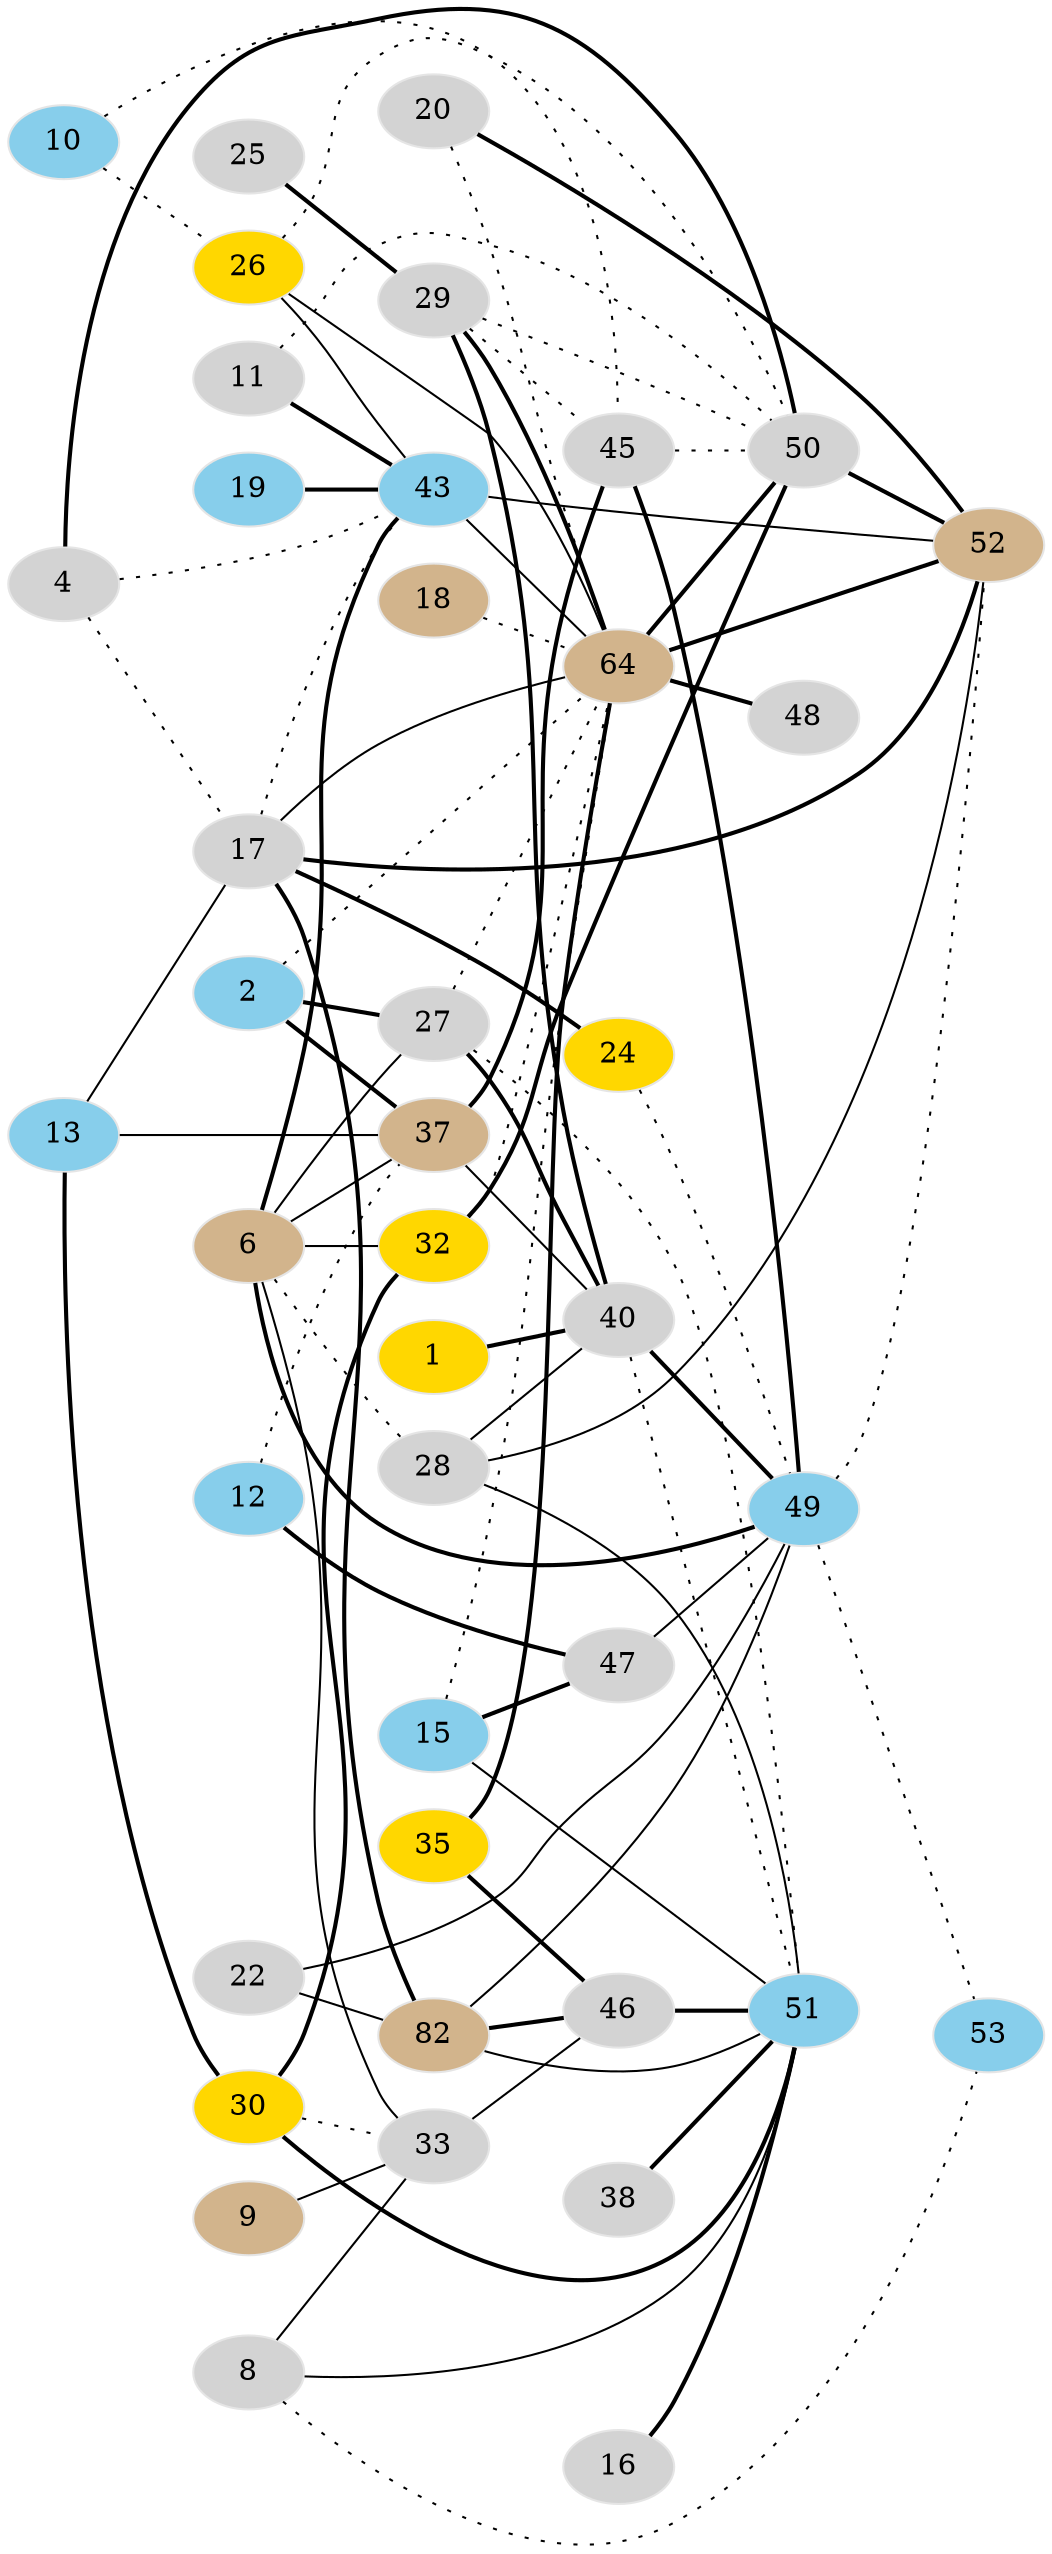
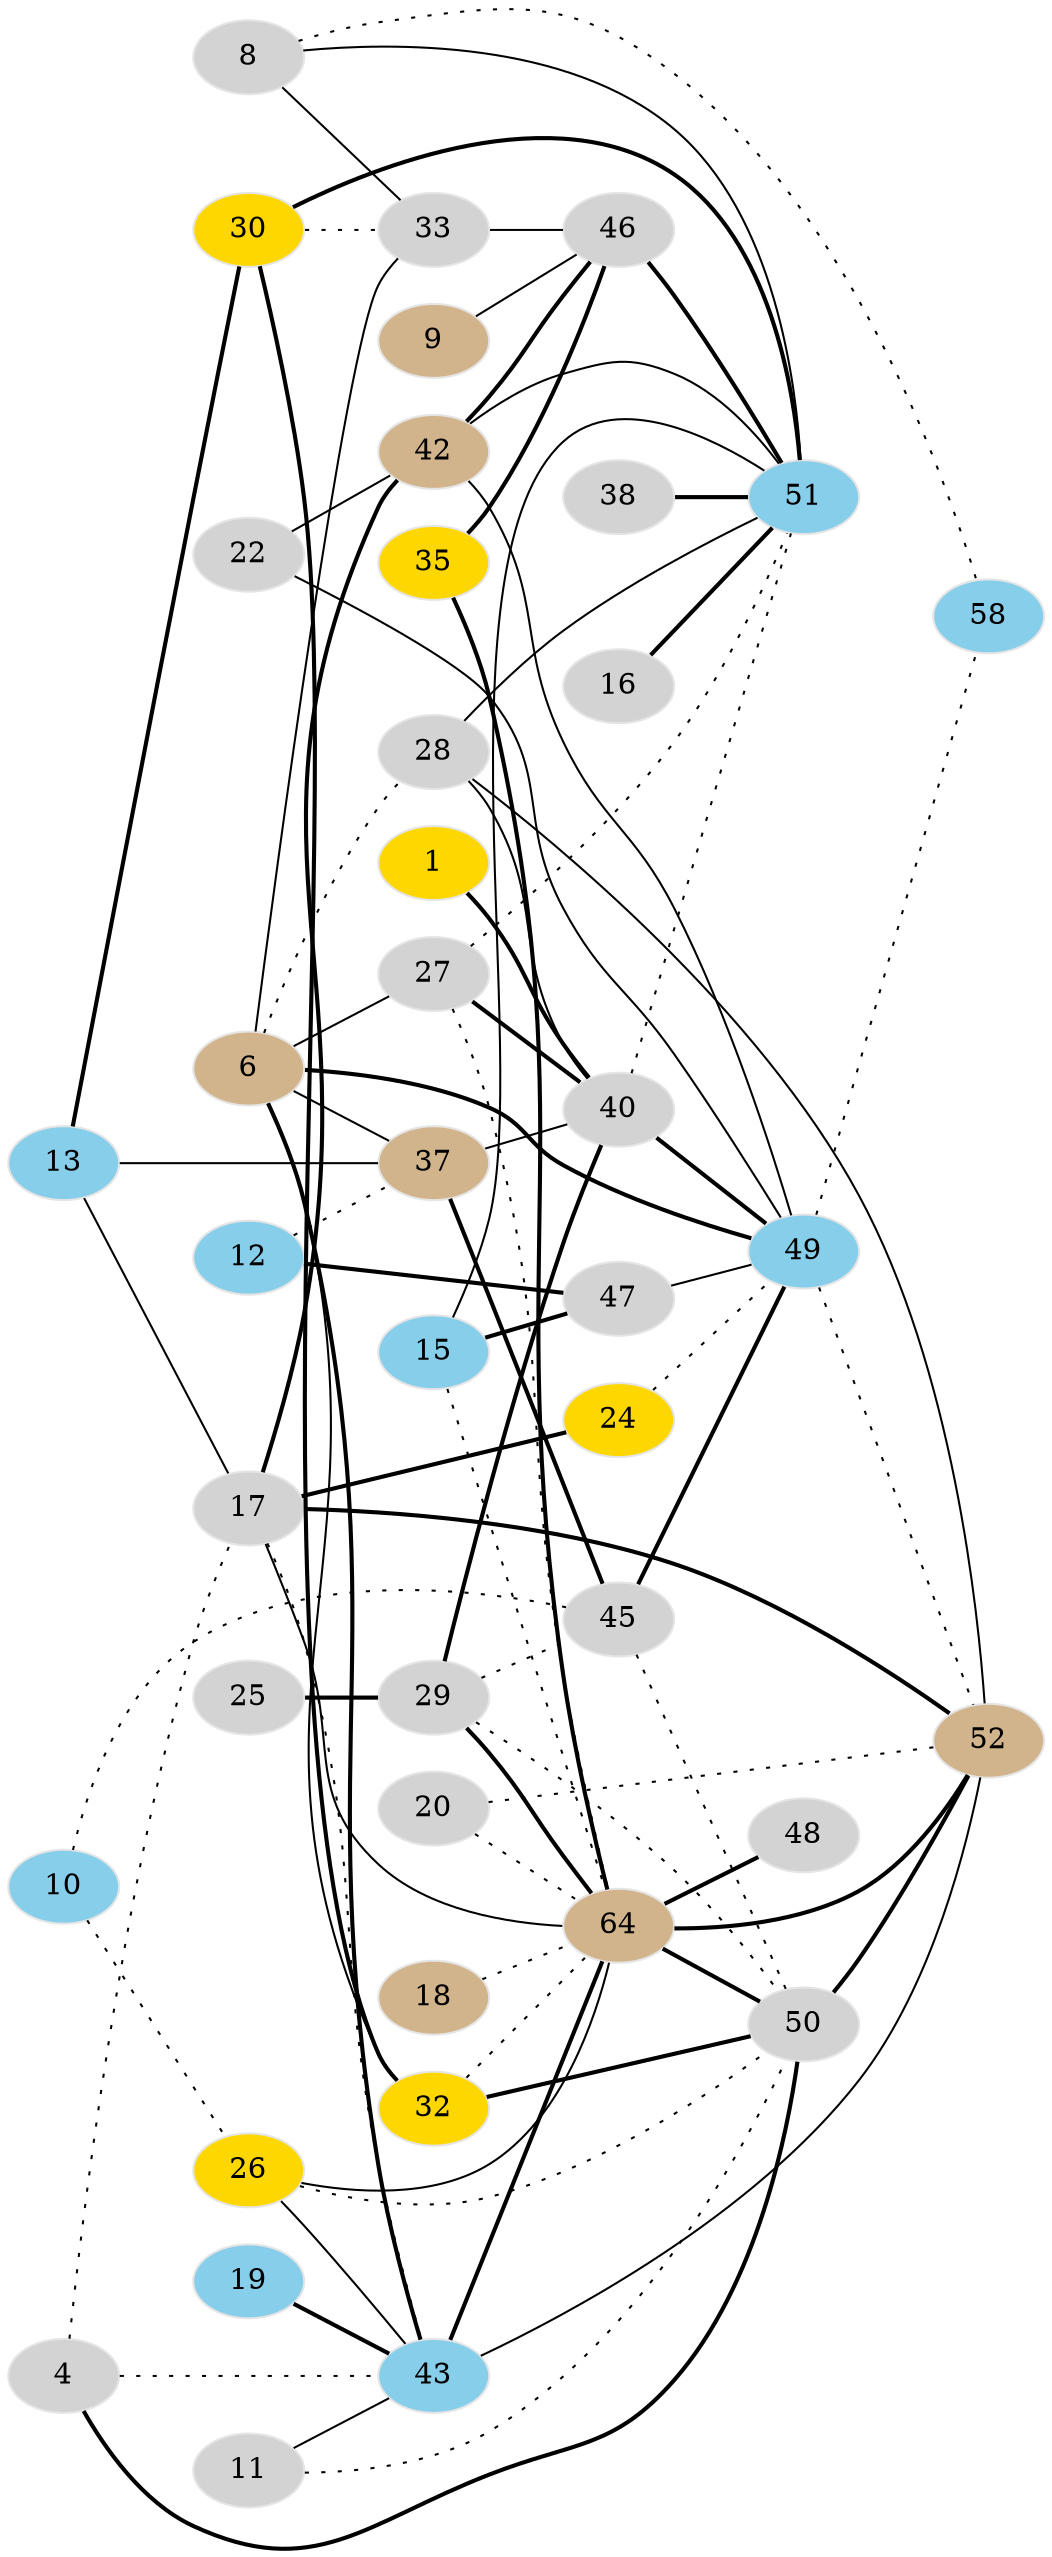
(752, 309) -> (711, 1775)
(341, 434) -> (341, 2423)
(532, 584) -> (526, 2151)
(249, 993) -> none
(434, 2035) -> (434, 452)
(989, 2035) -> (989, 616)
(326, 2188) -> (526, 285)
